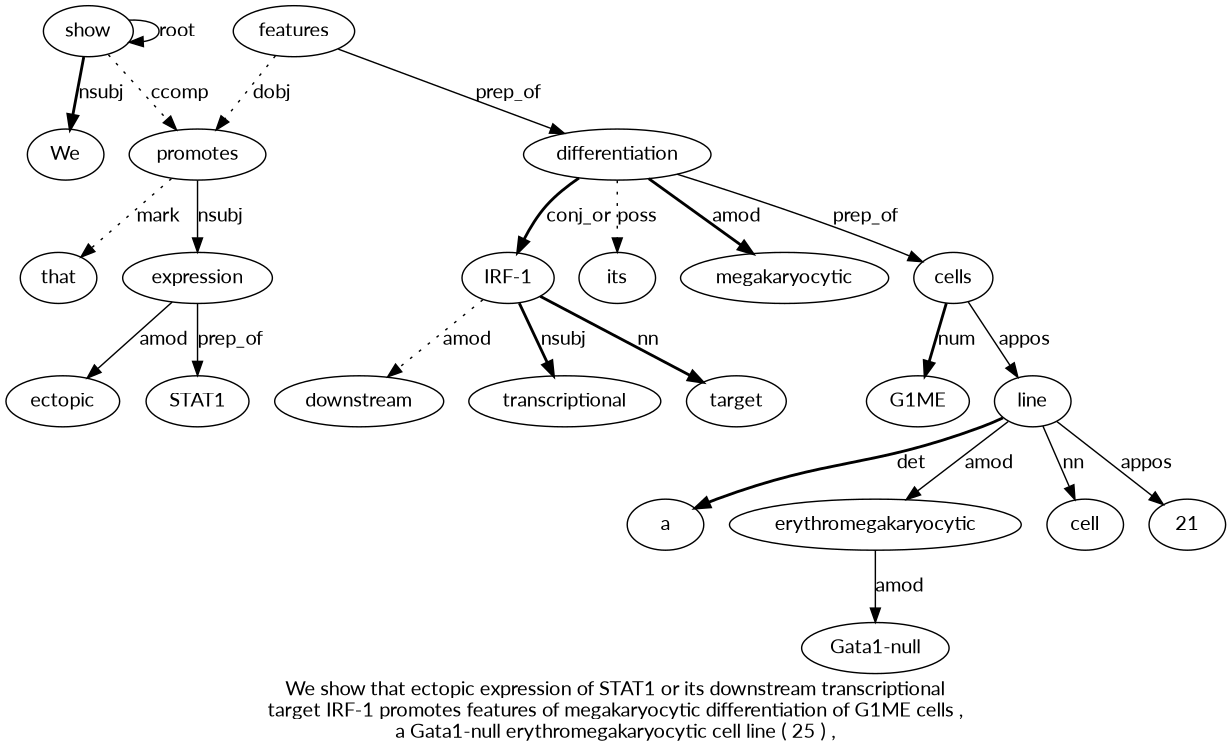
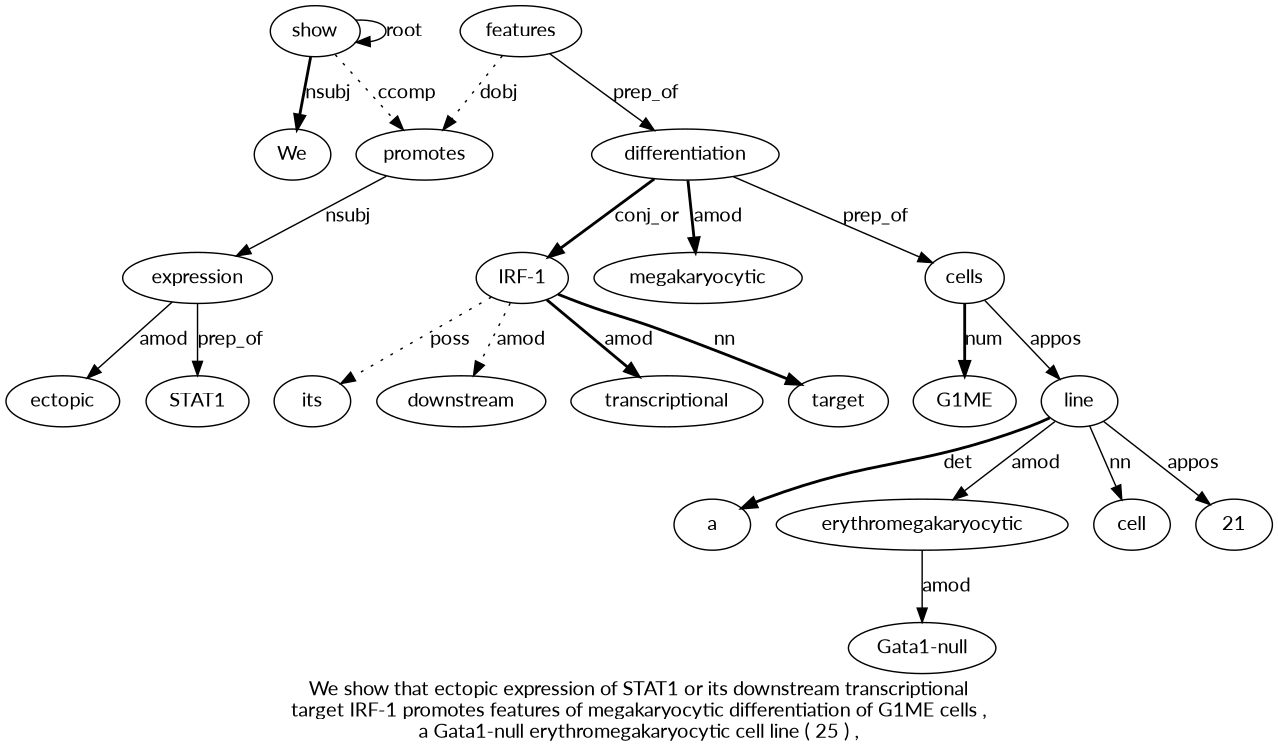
(617, 209) -> (422, 337)
(59, 278) -> none
(563, 340) -> (629, 340)
